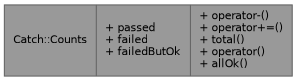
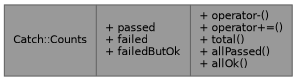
(233, 52) -> (235, 52)
